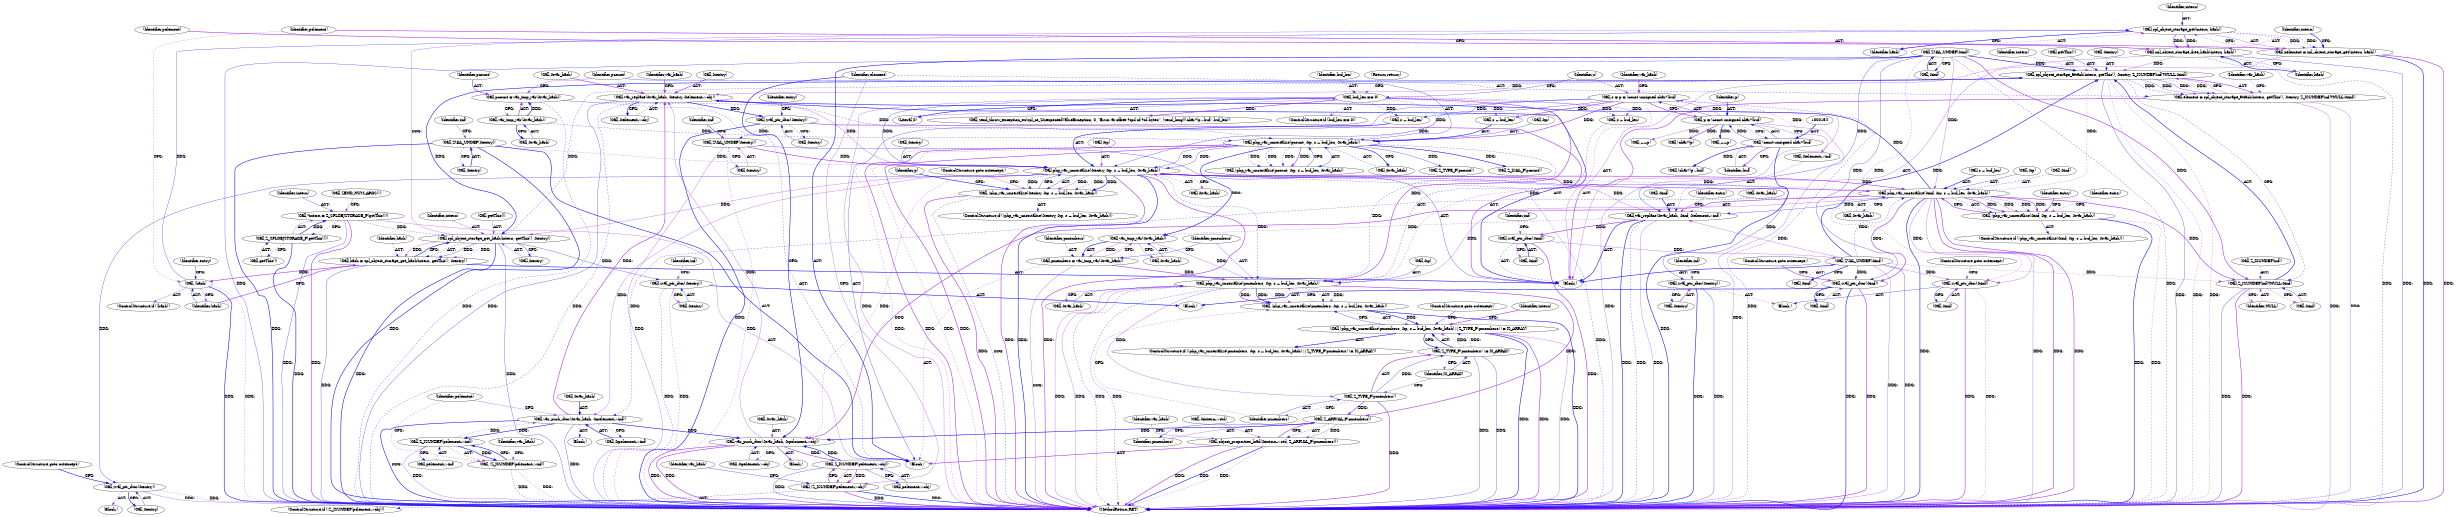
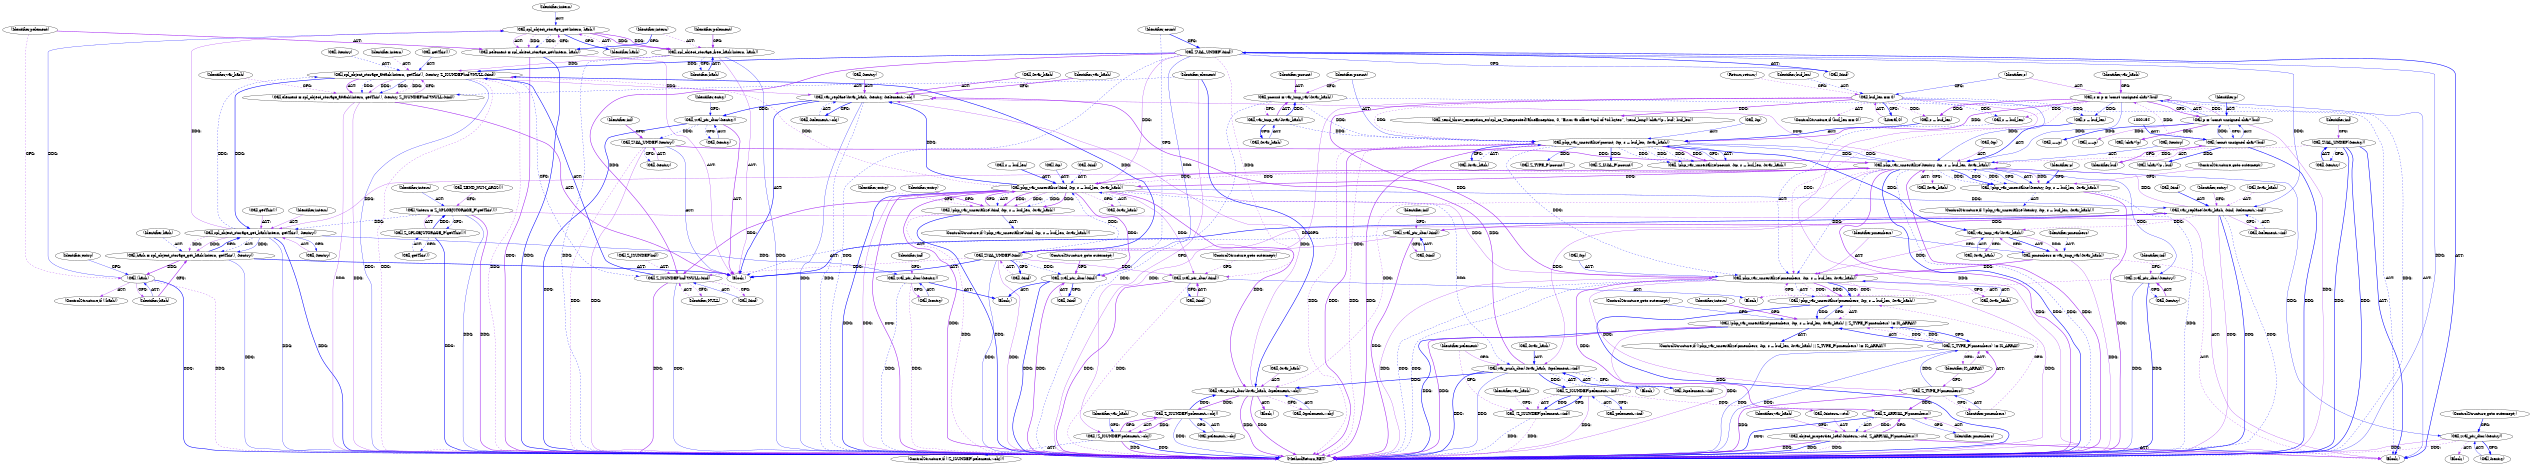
none -> (1161, 30)
(1797, 134) -> (2241, 222)
(1459, 365) -> (1975, 359)
(493, 428) -> (1713, 404)
(1072, 431) -> (1747, 446)
